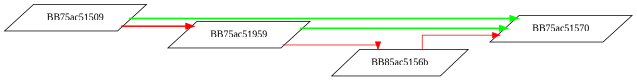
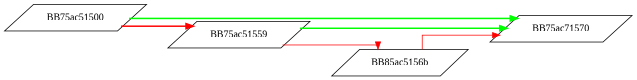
(76, 18) -> (76, 18)
(561, 29) -> (561, 29)
(239, 35) -> (239, 35)
